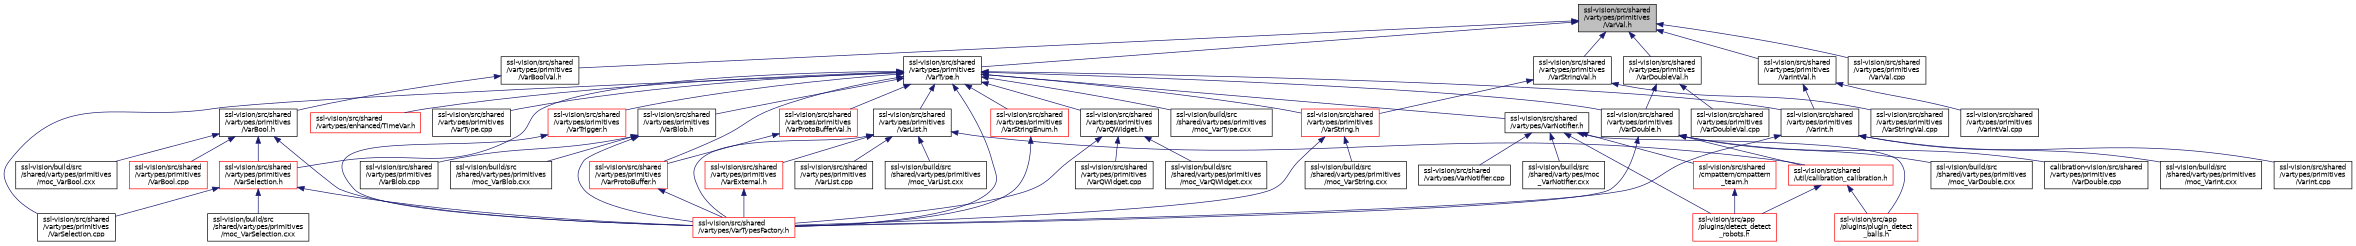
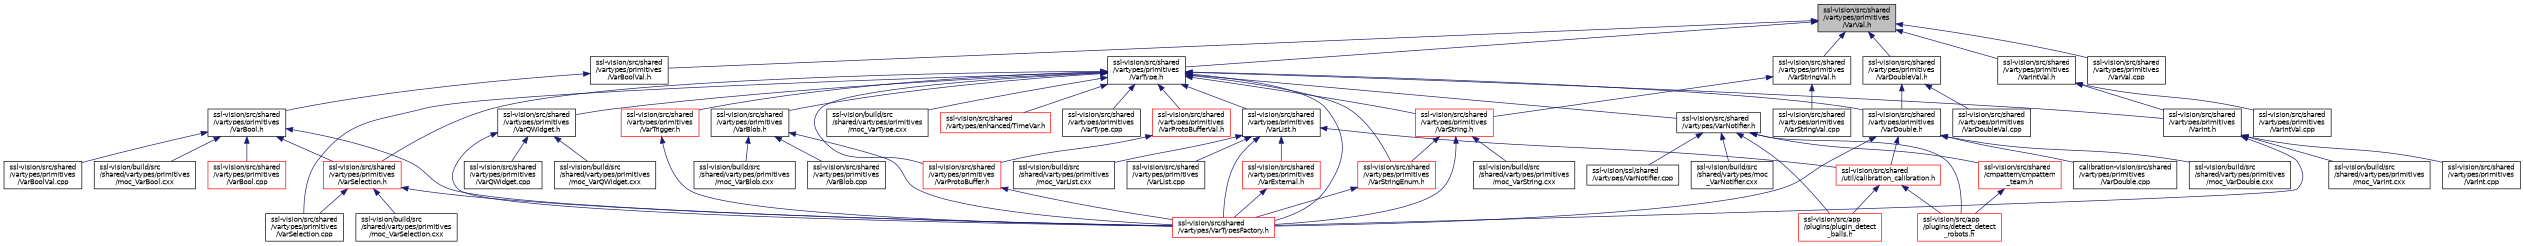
none -> (1423, 151)
none -> (43, 175)
(1464, 175) -> (1633, 175)
